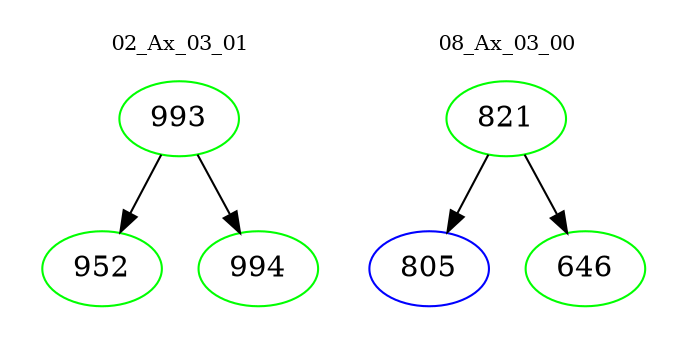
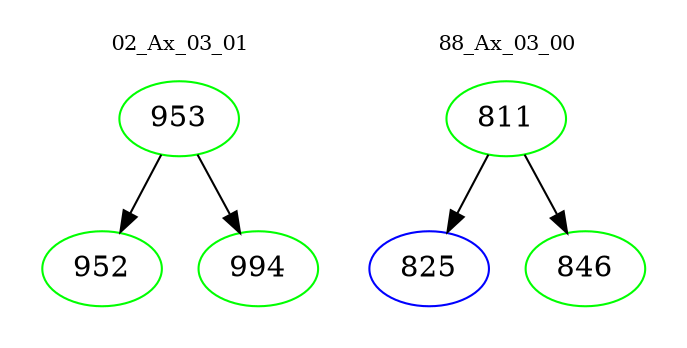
(507, 45) -> (507, 45)
(179, 119) -> (179, 119)
(506, 119) -> (506, 119)
(429, 269) -> (429, 269)
(585, 269) -> (585, 269)
